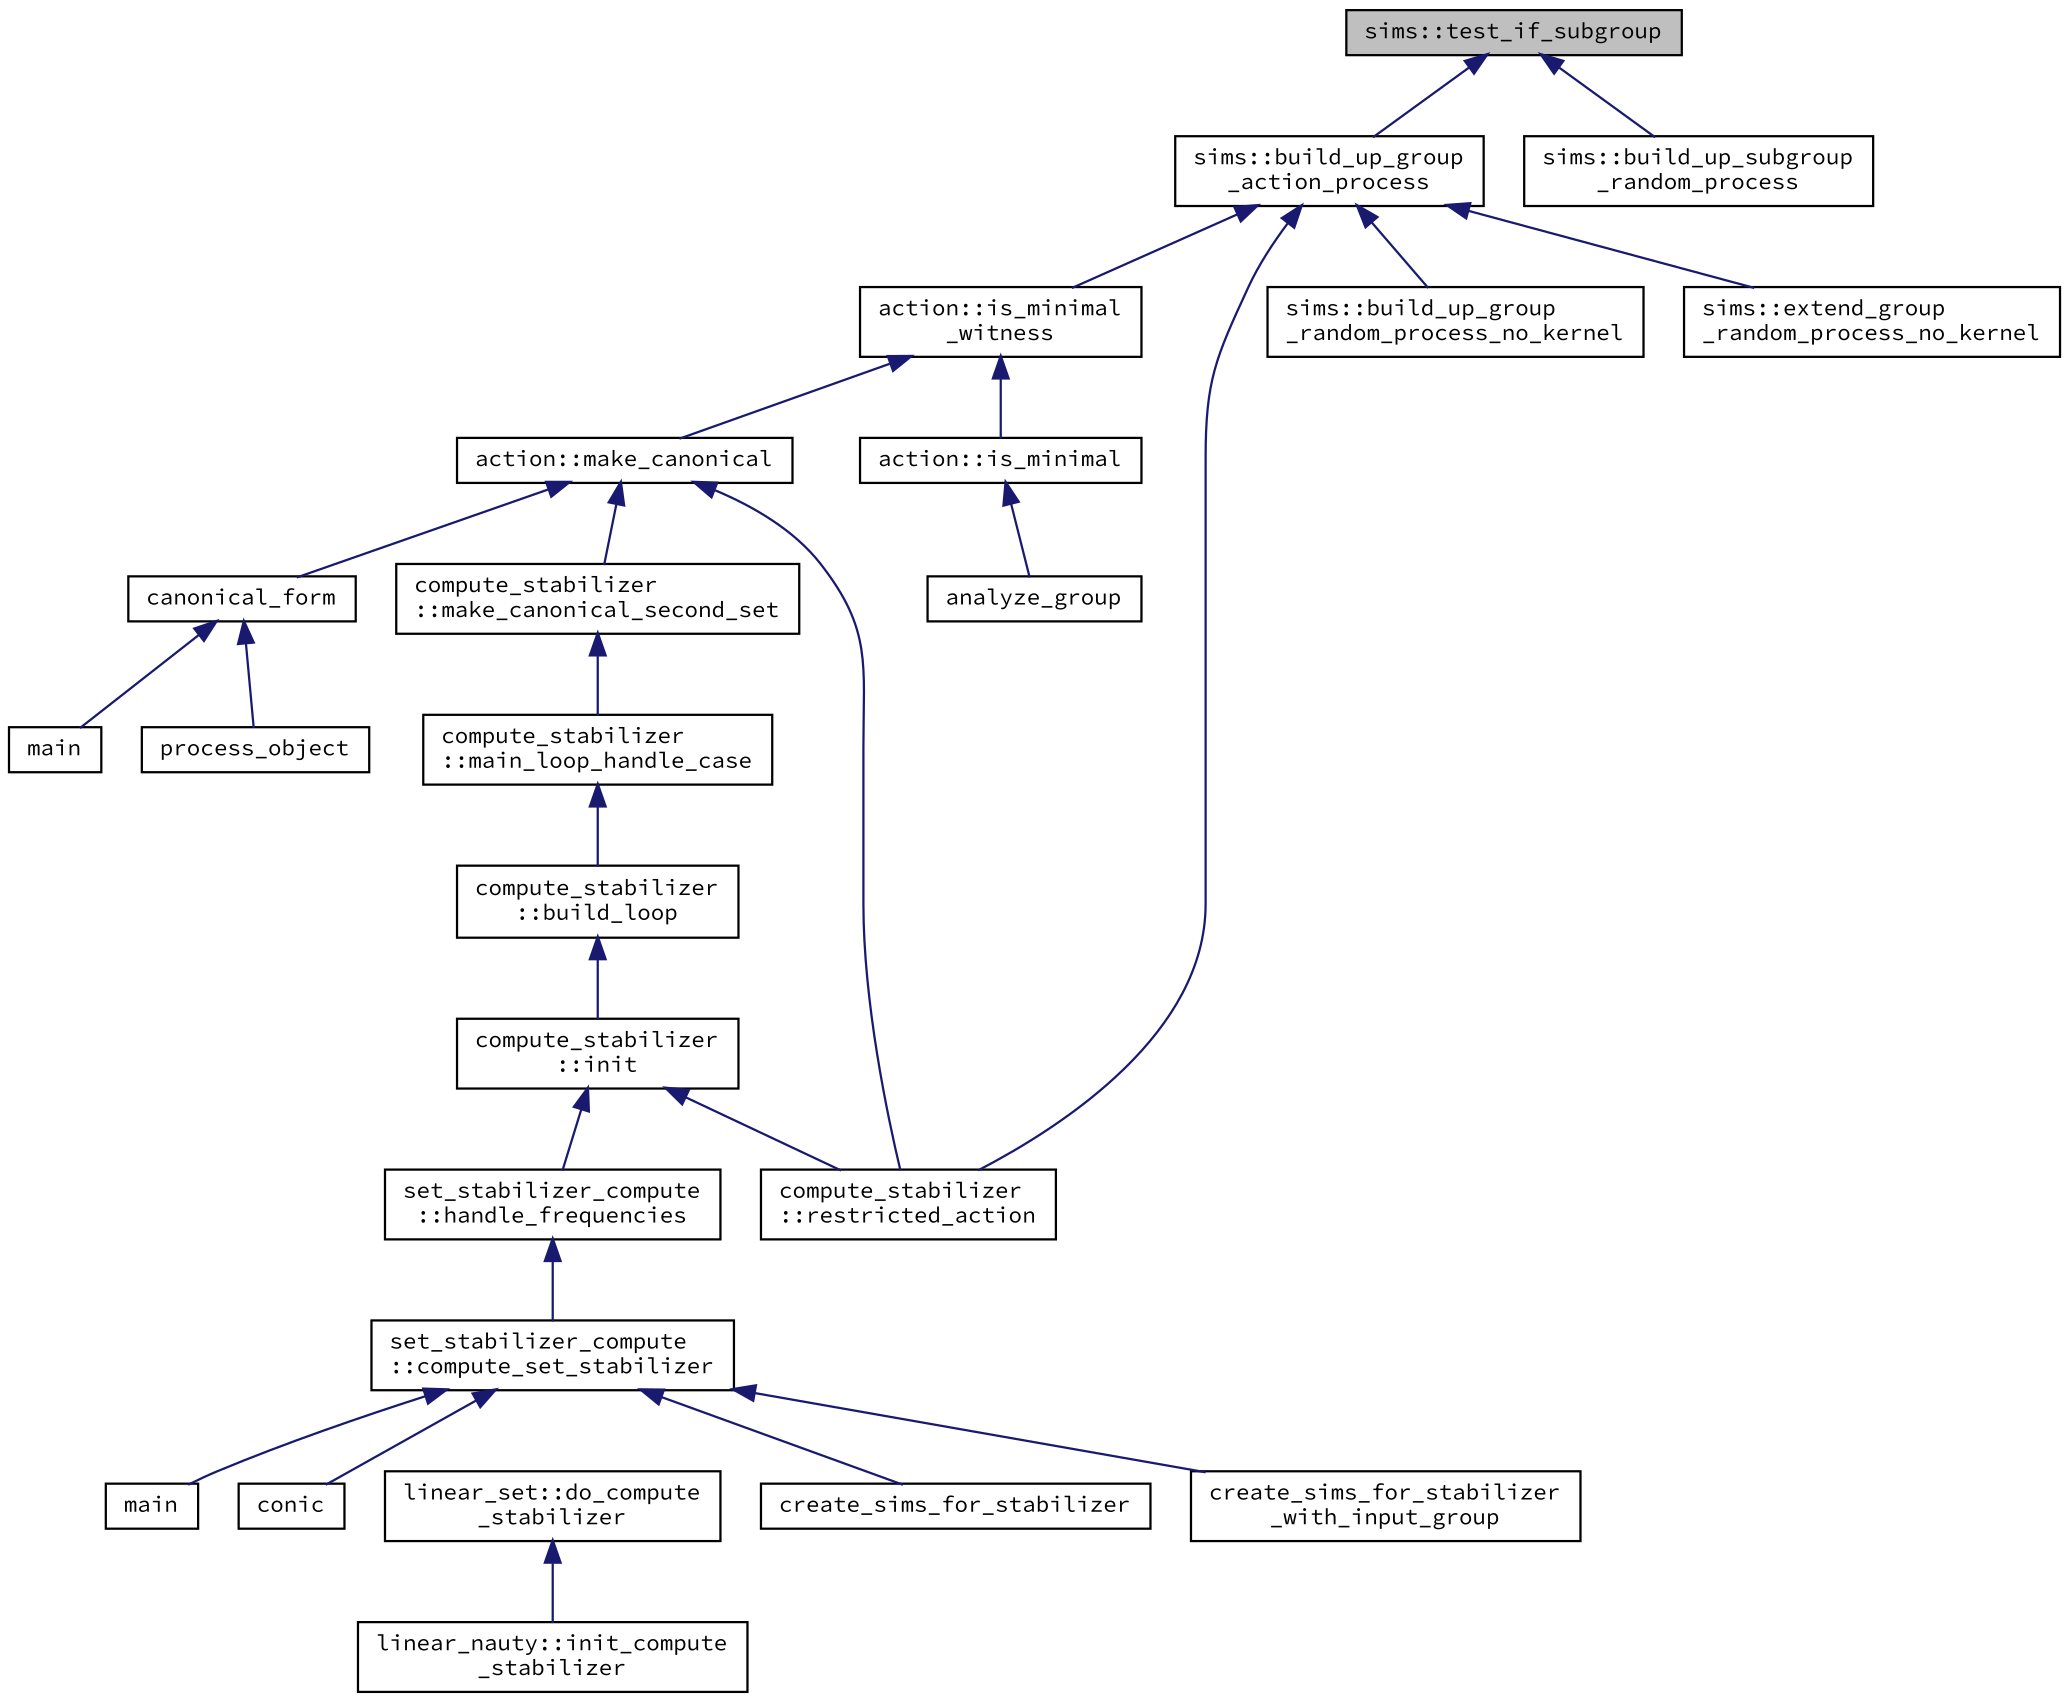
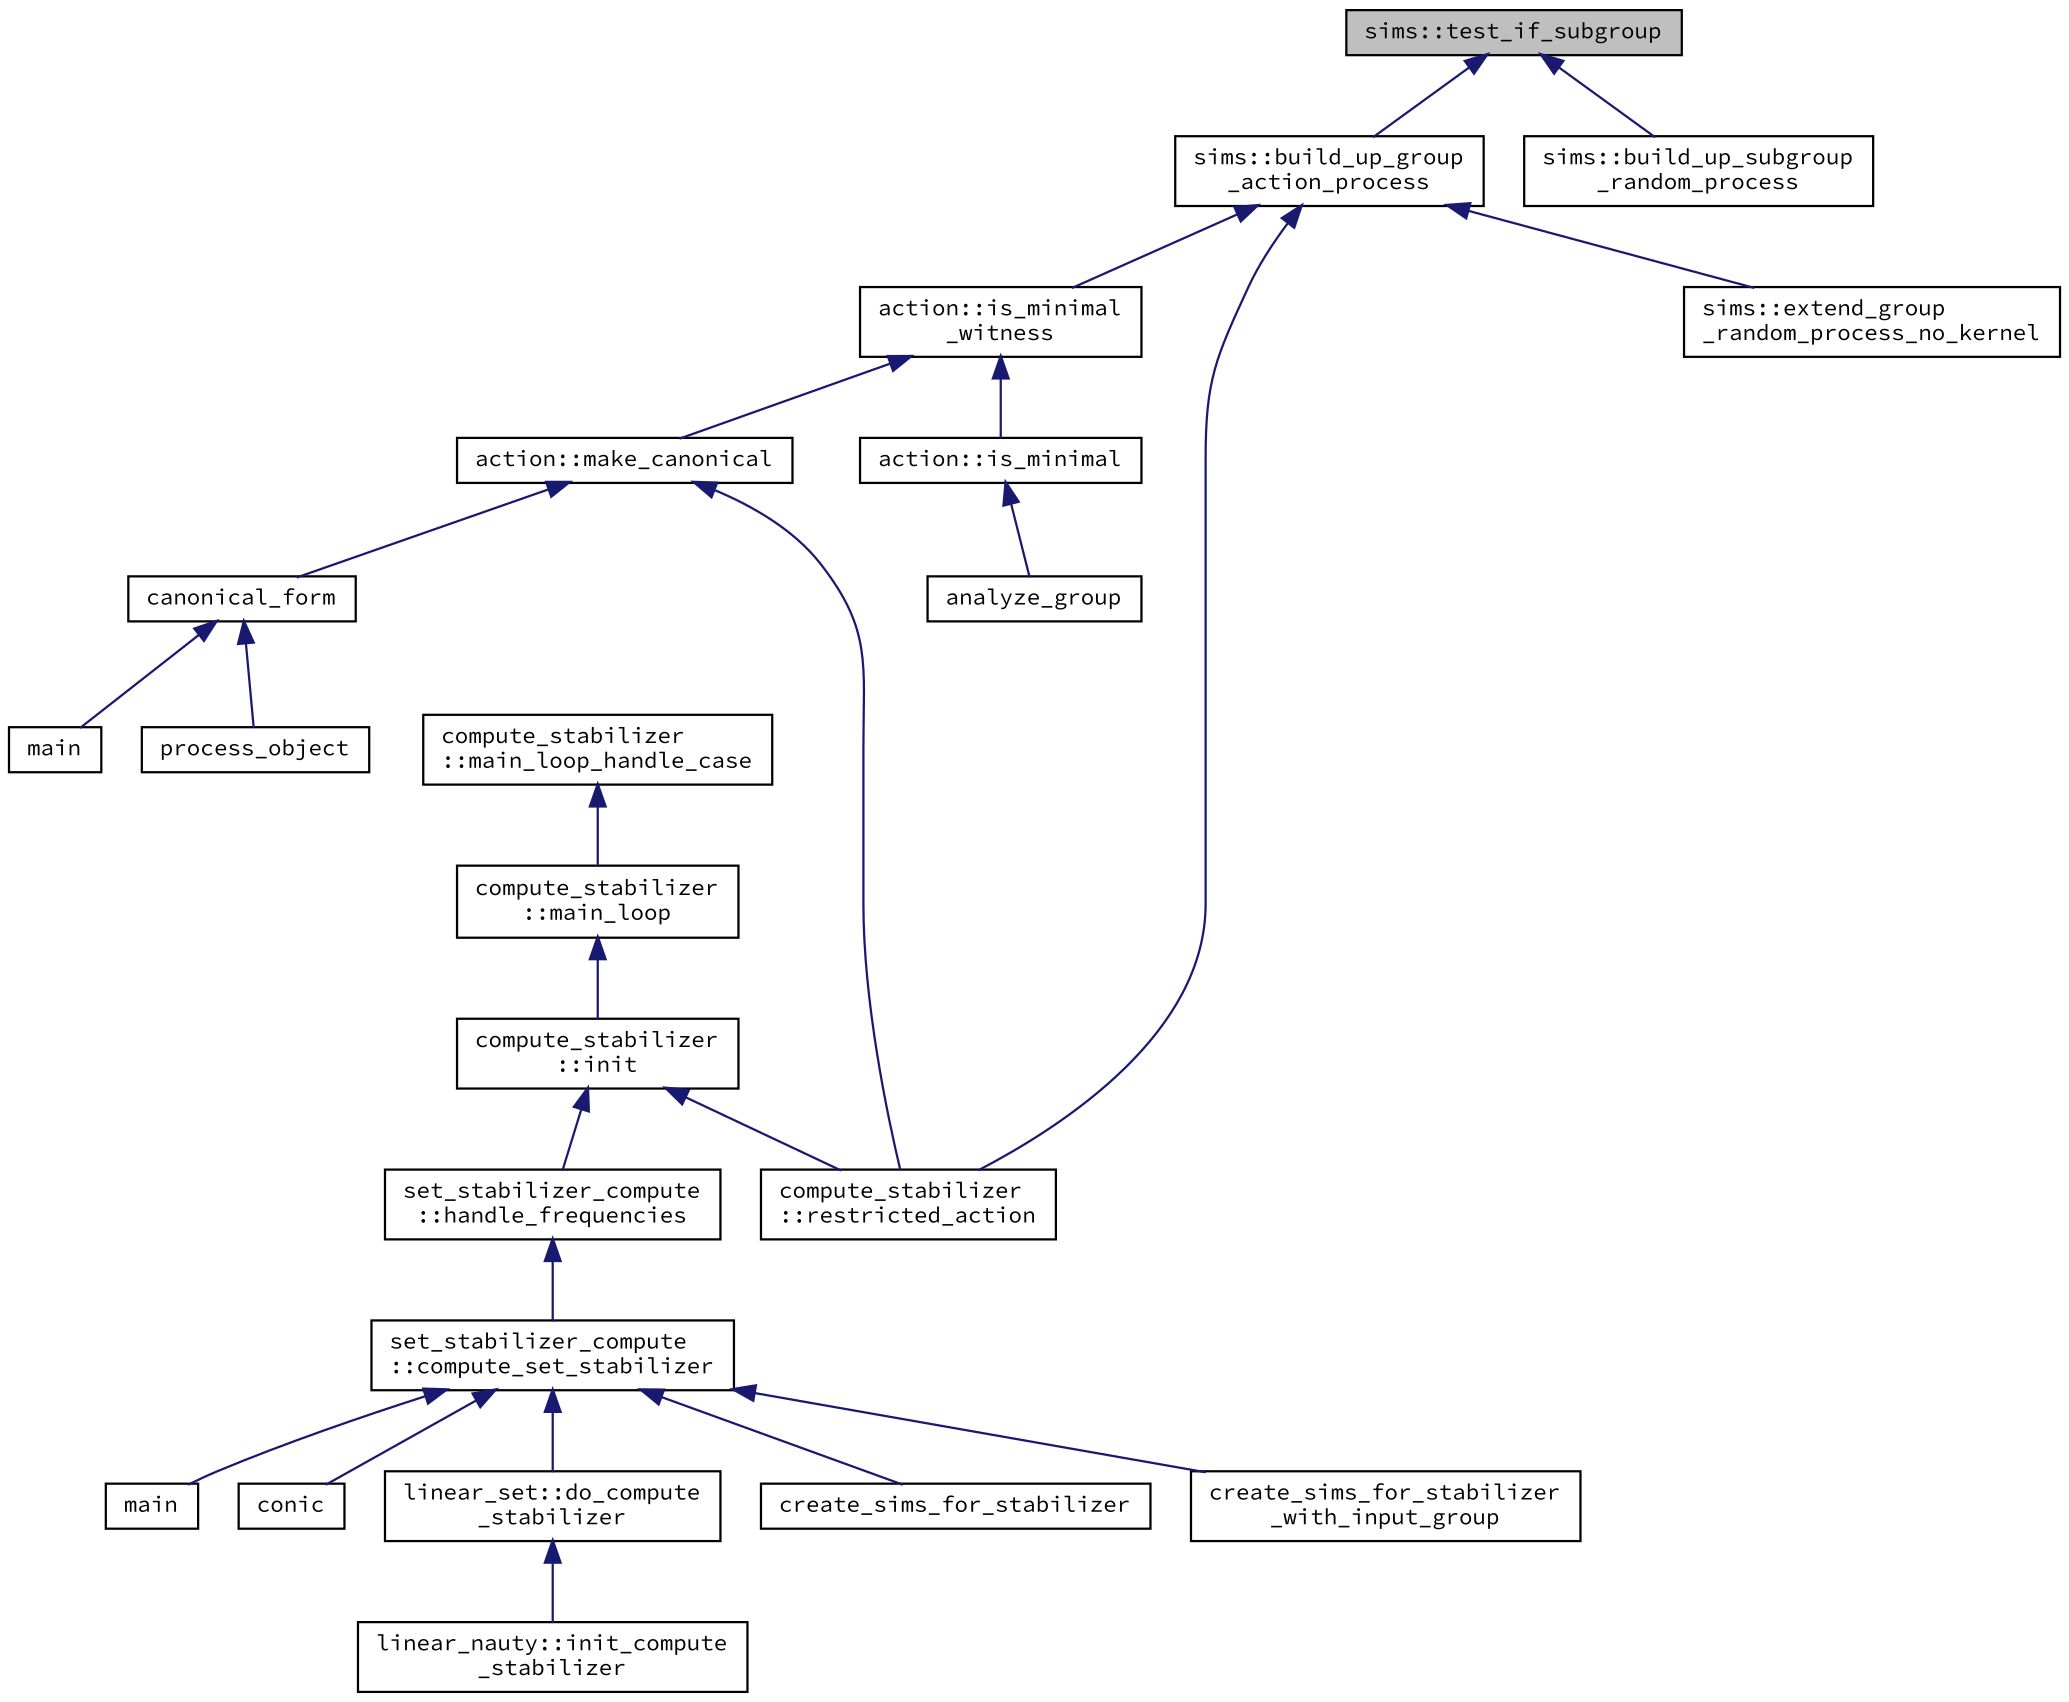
(1456, 322) -> none
(598, 599) -> none
(598, 902) -> (598, 902)
none -> (553, 1442)
